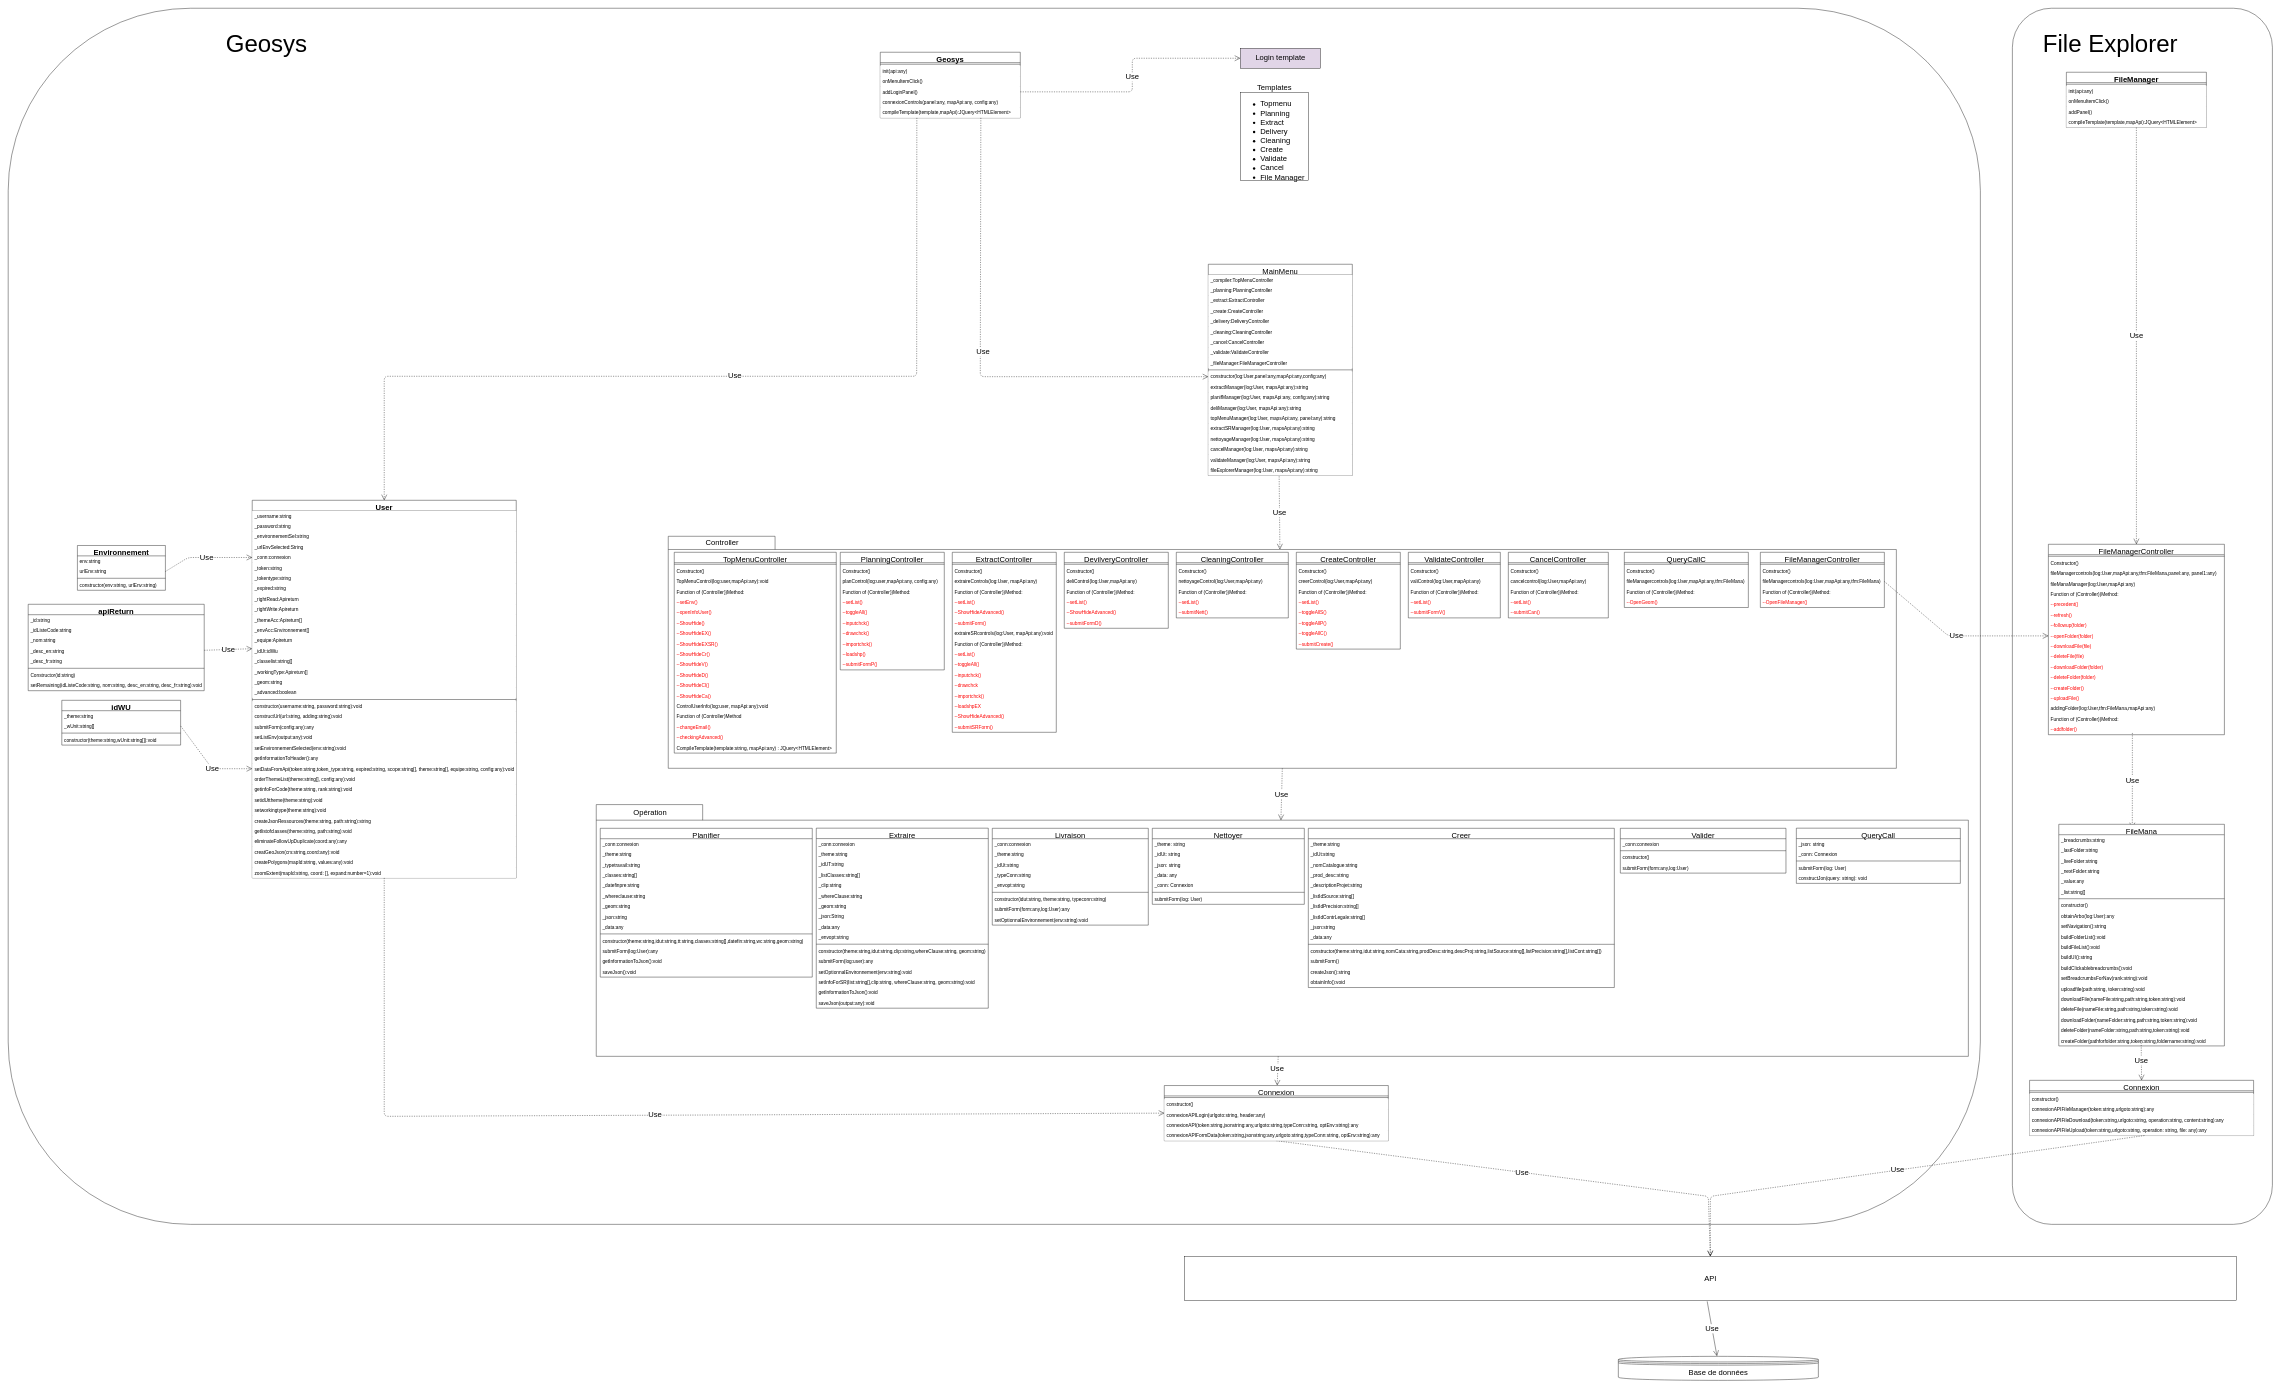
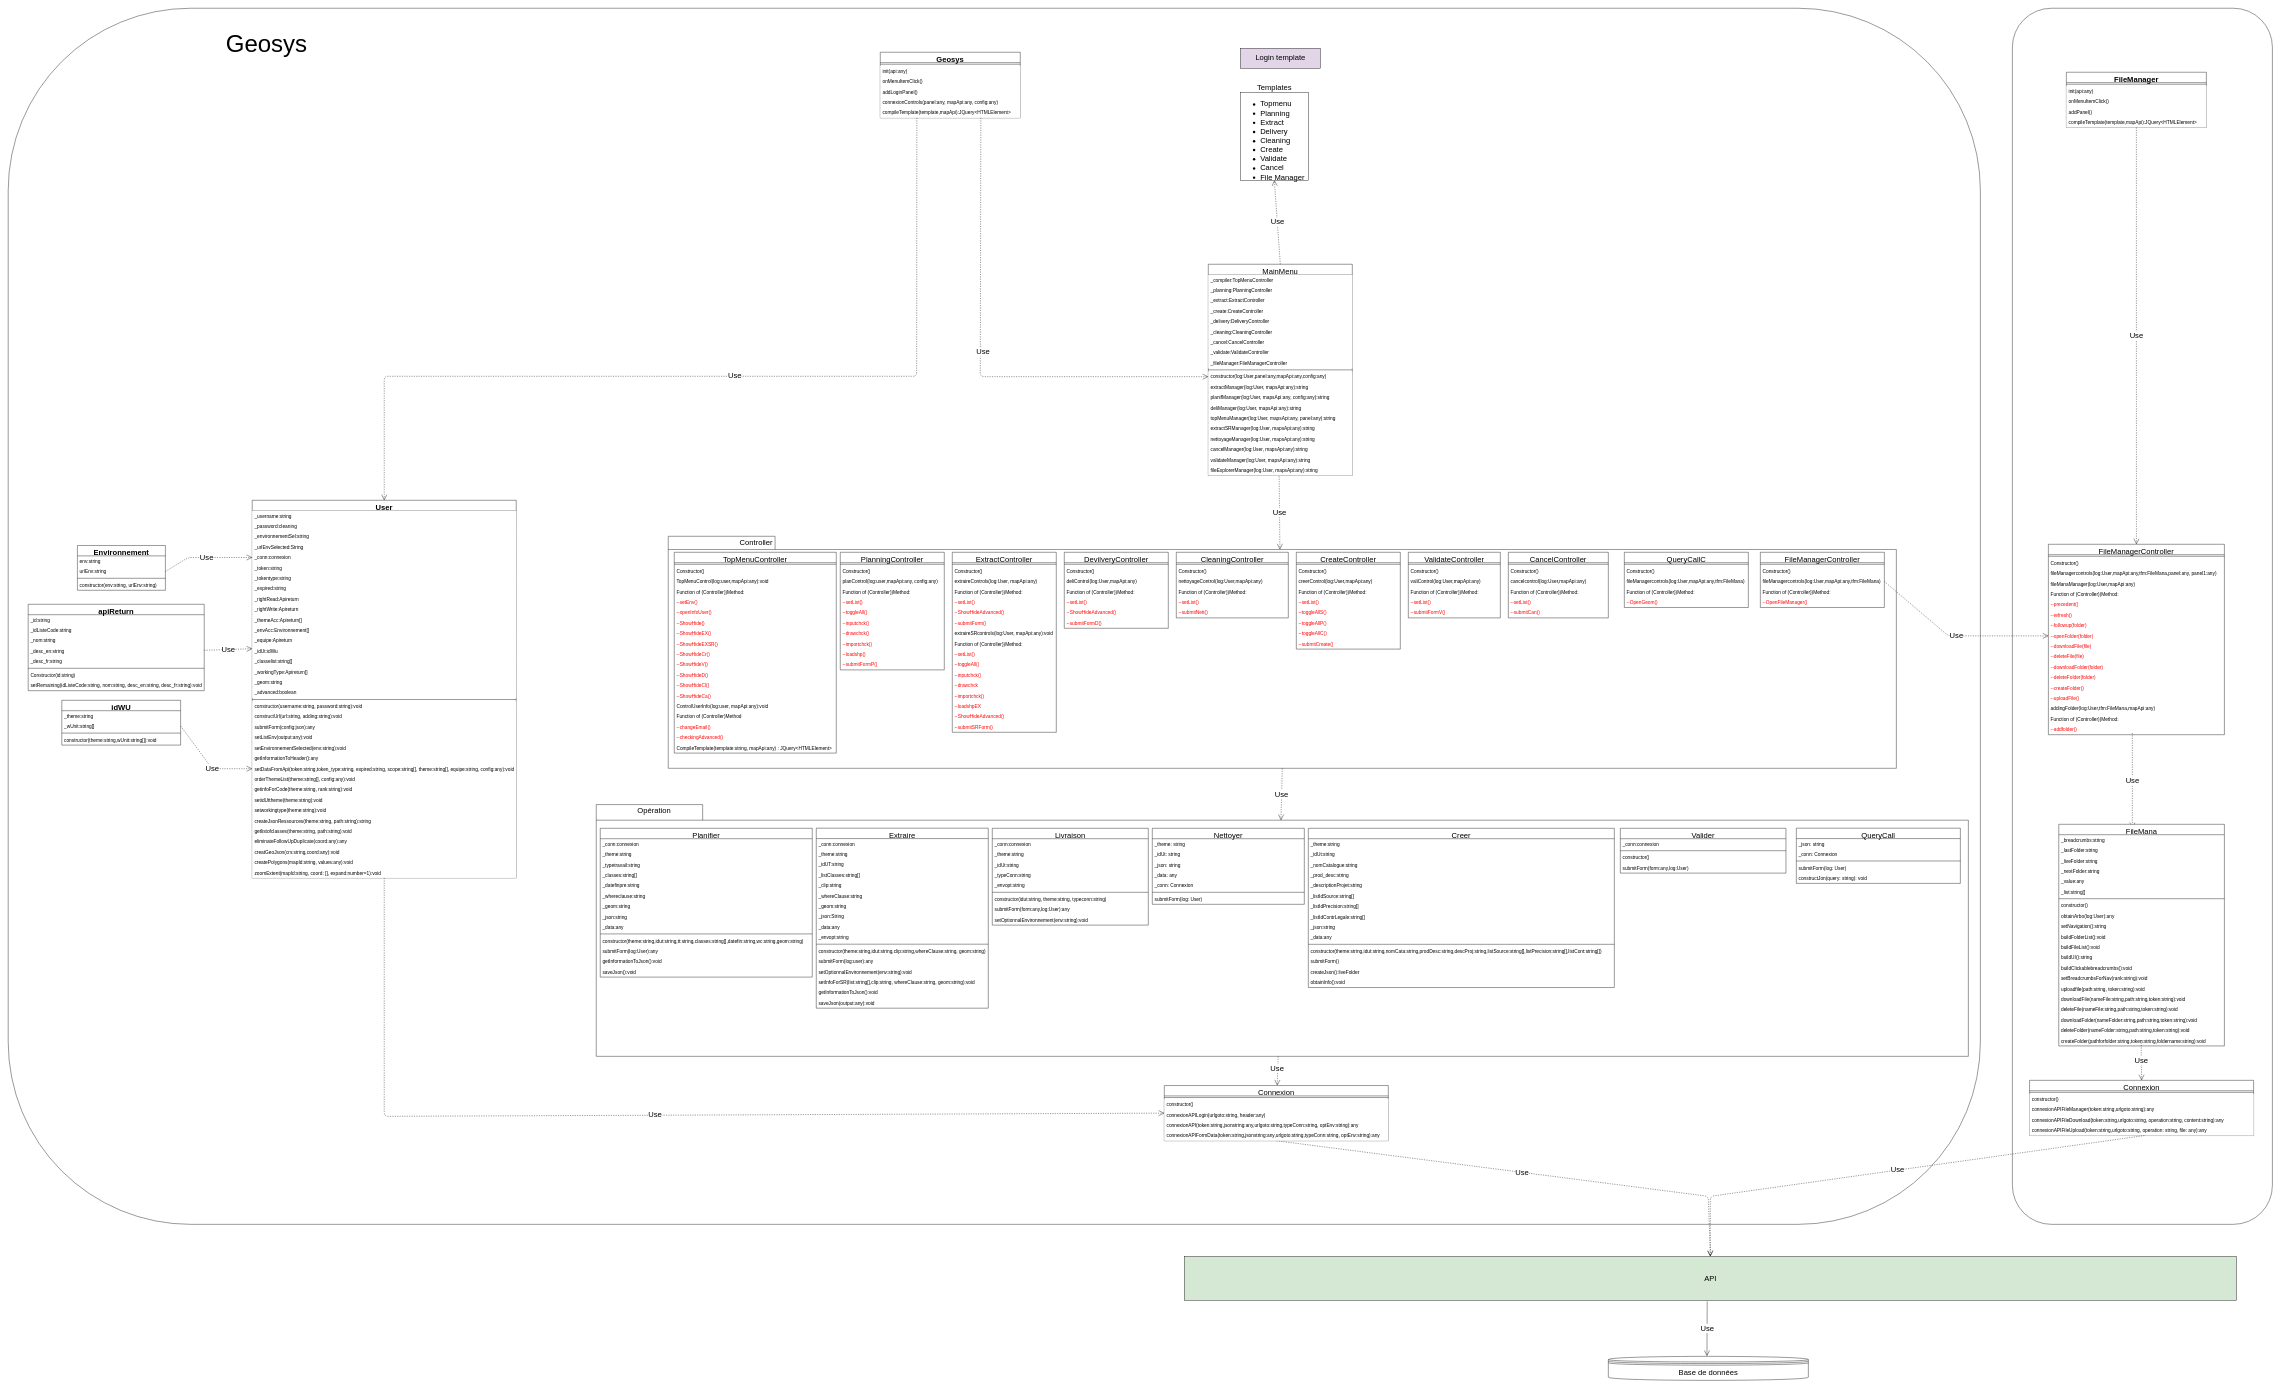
(2110, 44) -> none
(1132, 73) -> none
none -> (1277, 217)
(275, 526) -> (277, 526)
(722, 543) -> (756, 543)
(287, 727) -> (288, 727)
(650, 812) -> (654, 810)
(1335, 972) -> (1339, 972)
(1710, 1278) -> (1710, 1278)
(1718, 1368) -> (1708, 1368)
